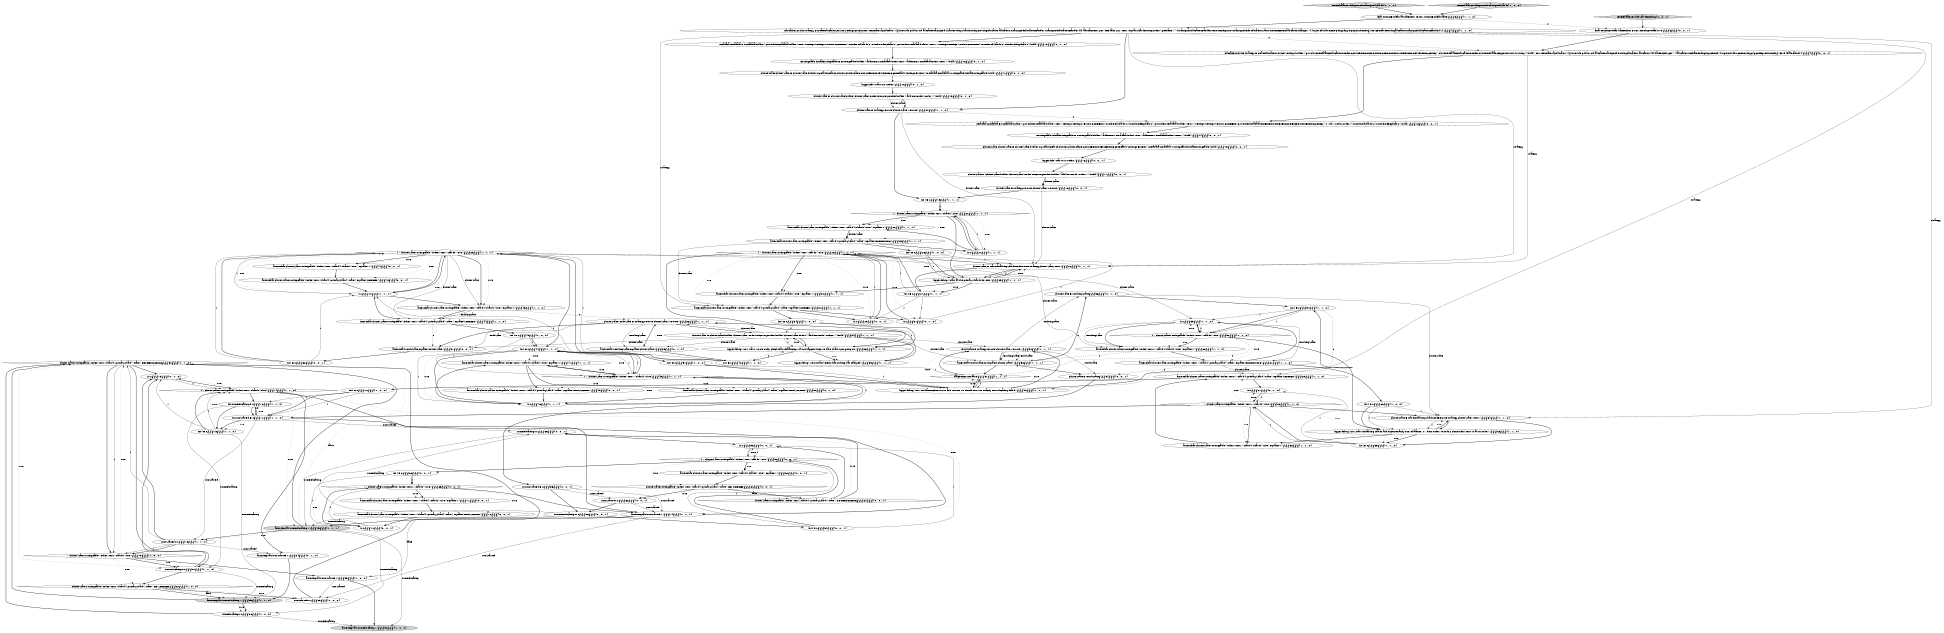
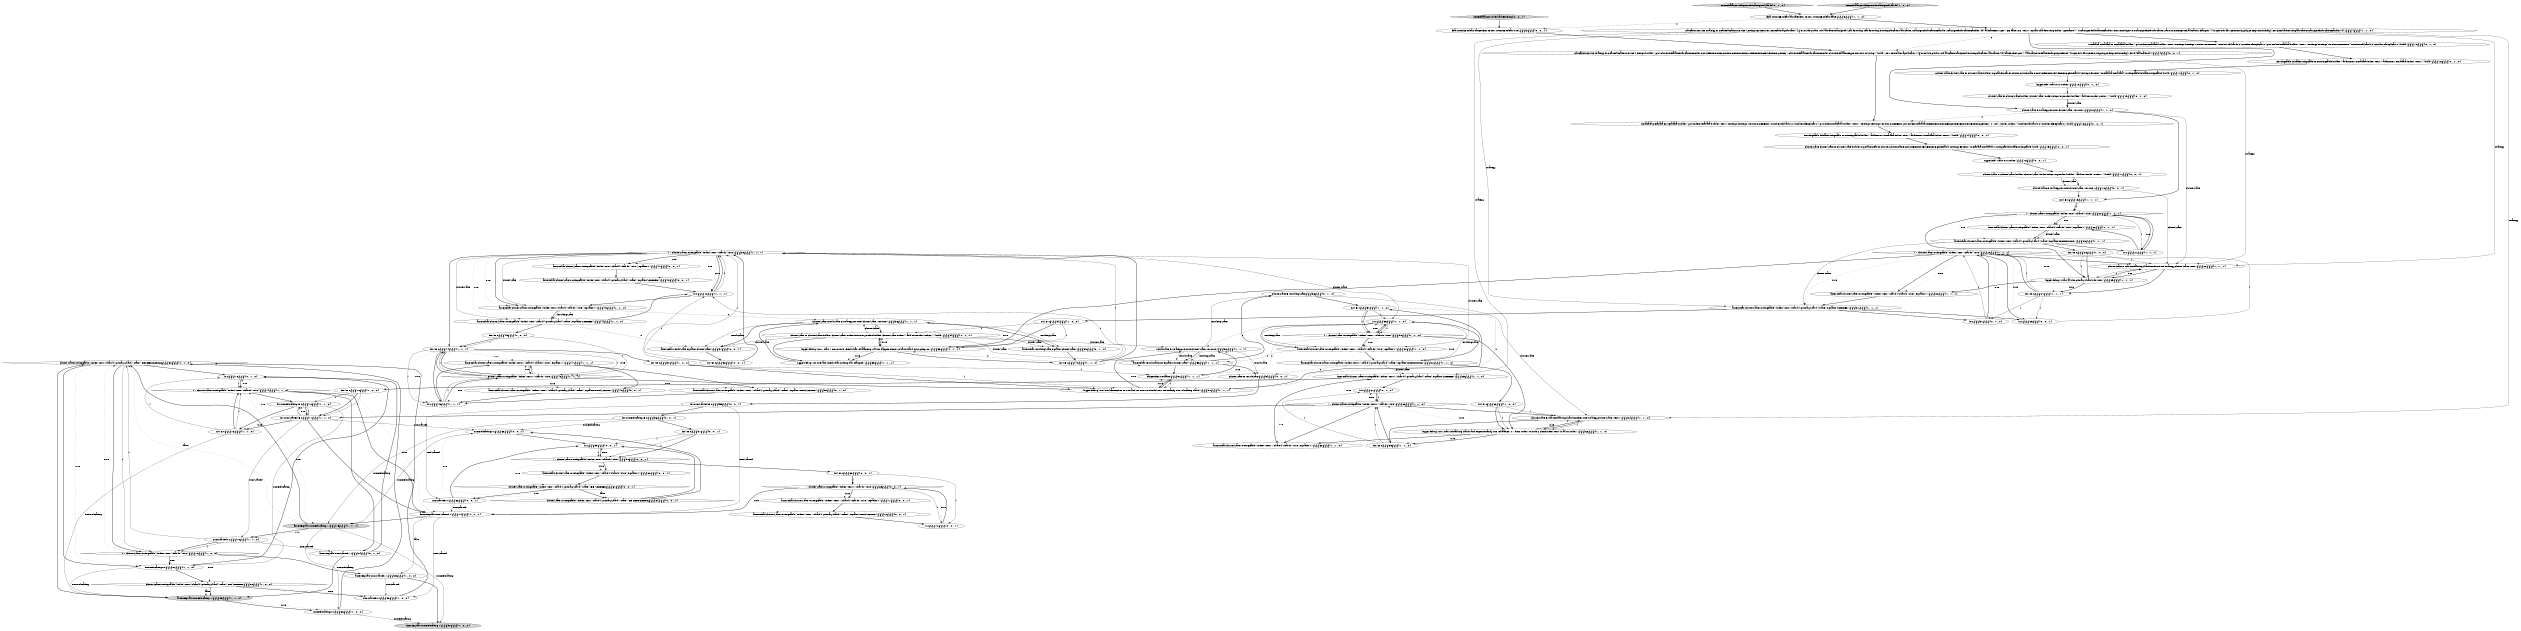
(980, 377) -> (1173, 377)
(142, 463) -> (397, 406)
(605, 507) -> (503, 458)
